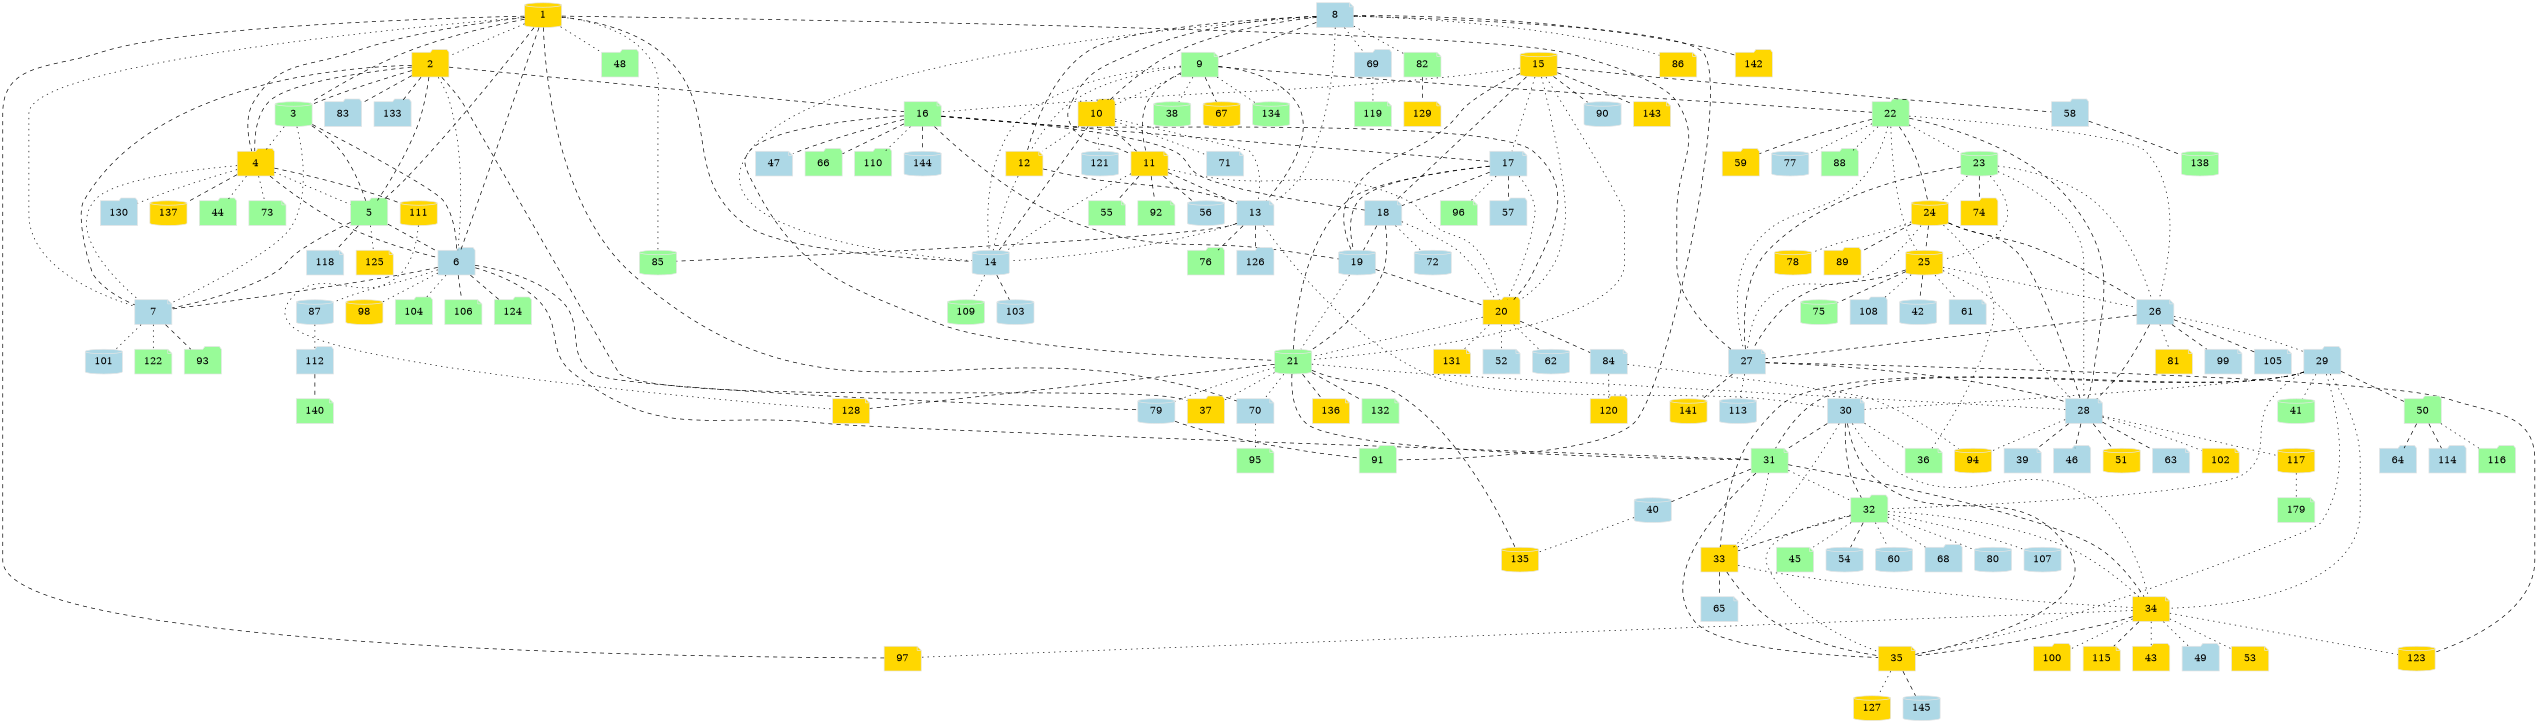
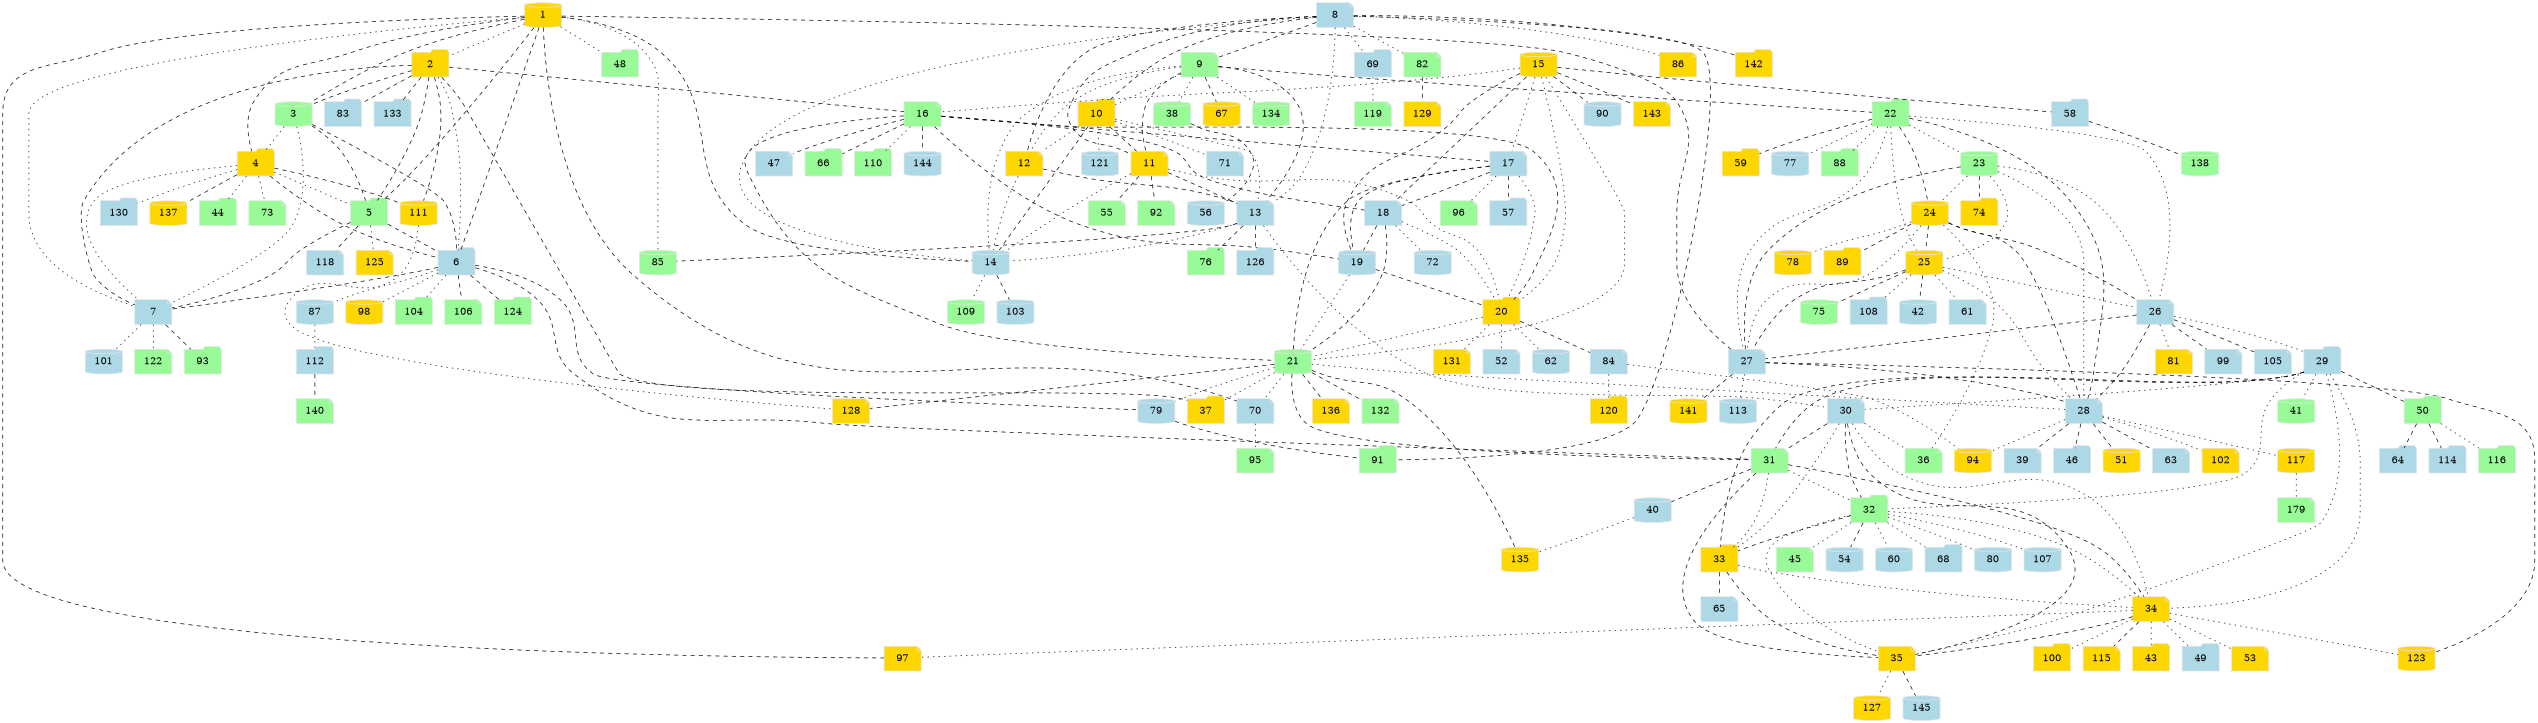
(313, 83) -> (440, 133)
(1171, 183) -> (1253, 168)
